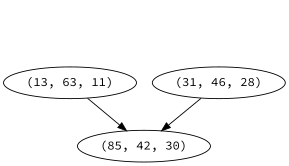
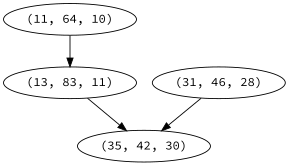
none -> (70, 19)
(70, 83) -> (70, 83)
(144, 146) -> (144, 146)
